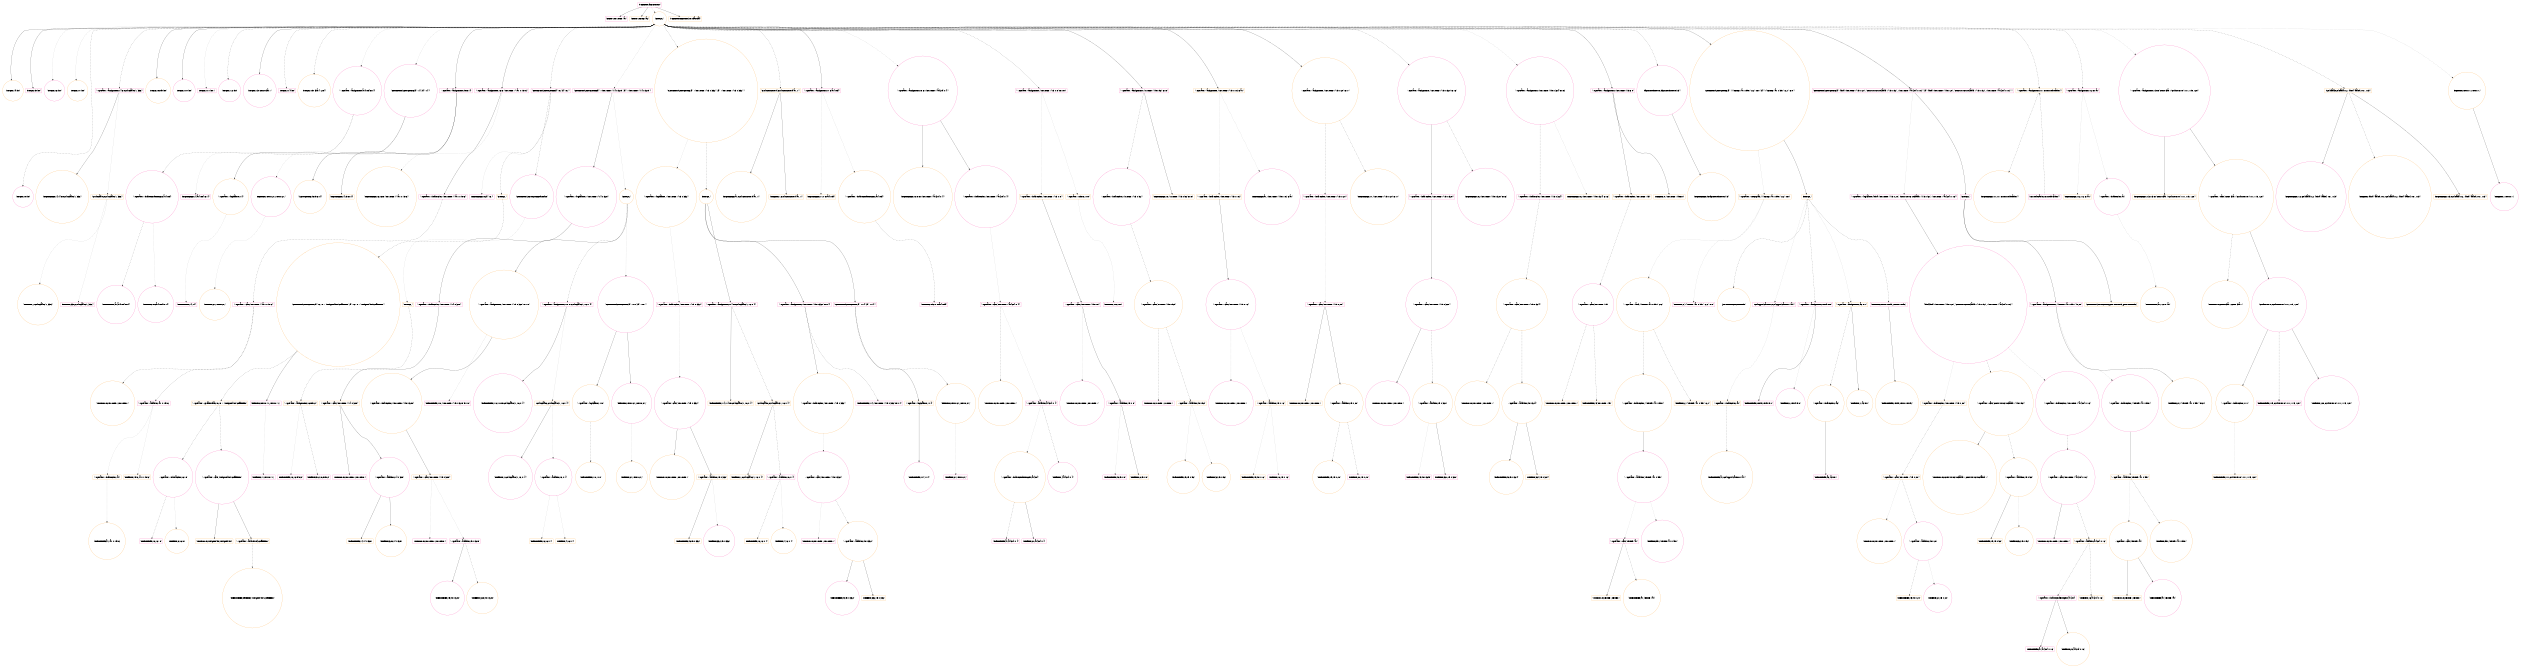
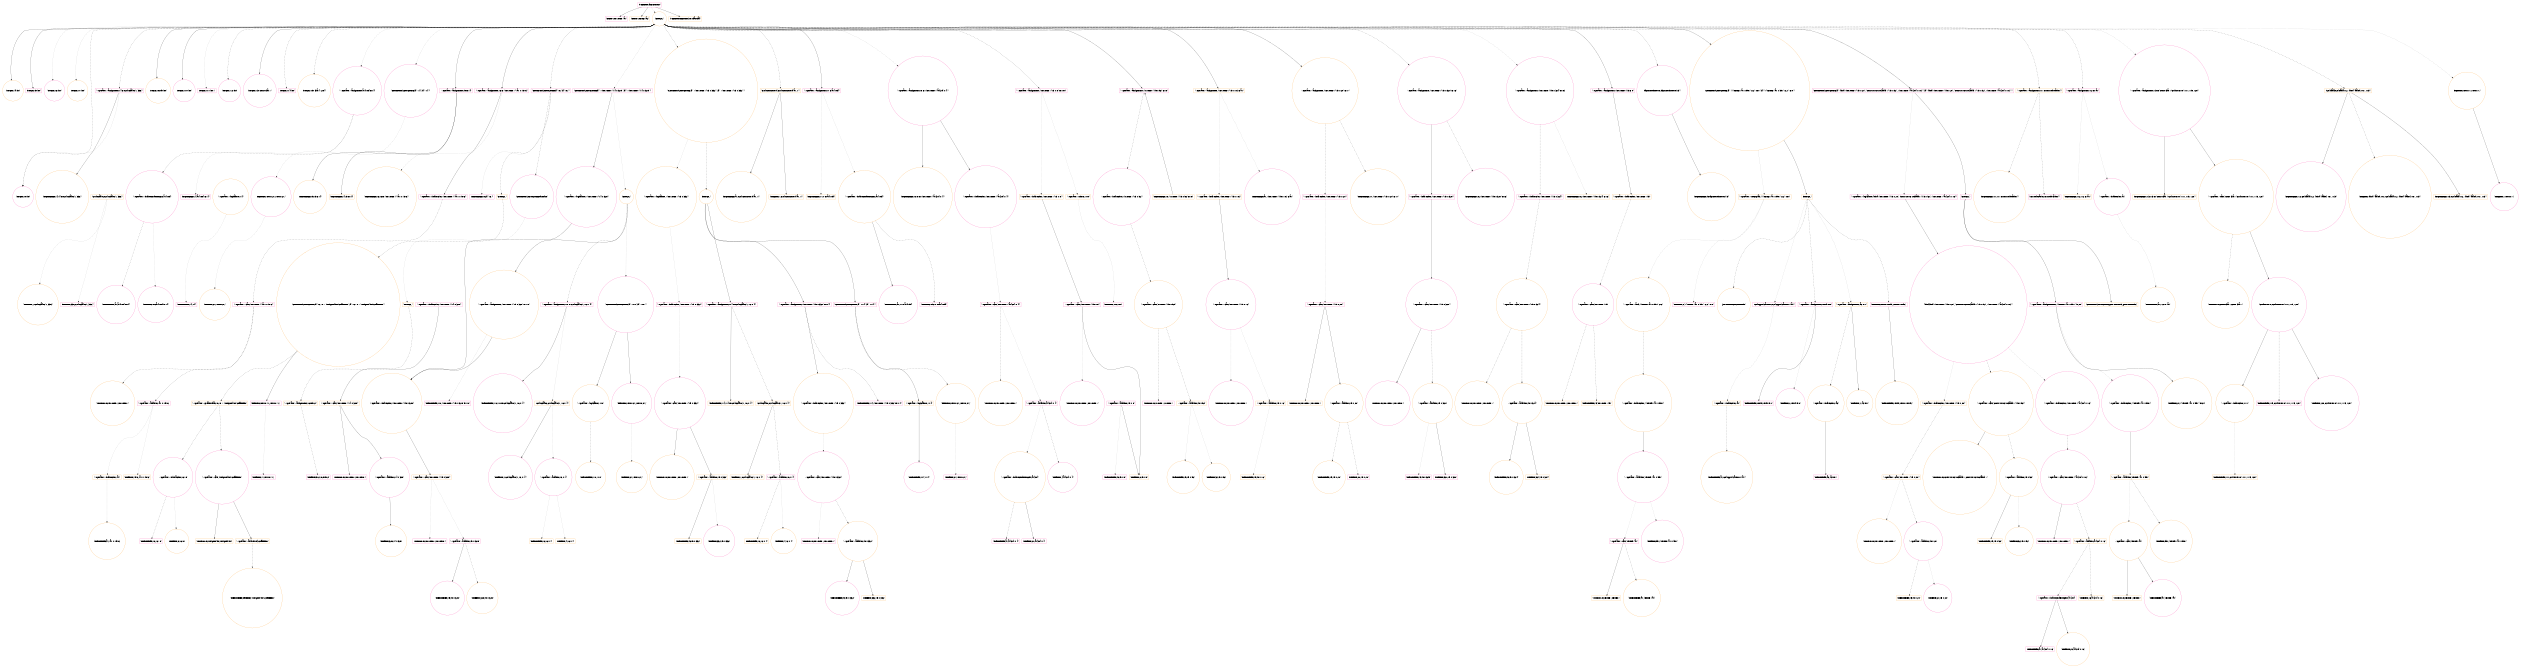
(113, 143) -> (88, 153)
(1158, 143) -> (1160, 144)
(2043, 144) -> (2041, 143)
(328, 153) -> none
(310, 197) -> (310, 197)
(1669, 197) -> none
(488, 239) -> (465, 277)
none -> (898, 305)
(1097, 355) -> (1137, 372)
(1692, 403) -> none
(291, 477) -> none
(1279, 477) -> none
(360, 541) -> none
